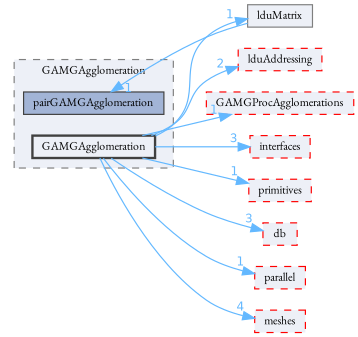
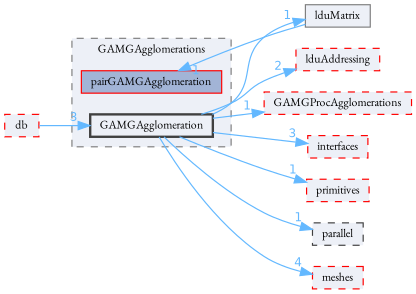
(94, 71) -> (152, 50)
(94, 103) -> (152, 82)
(178, 199) -> (59, 126)
(280, 278) -> (338, 234)
